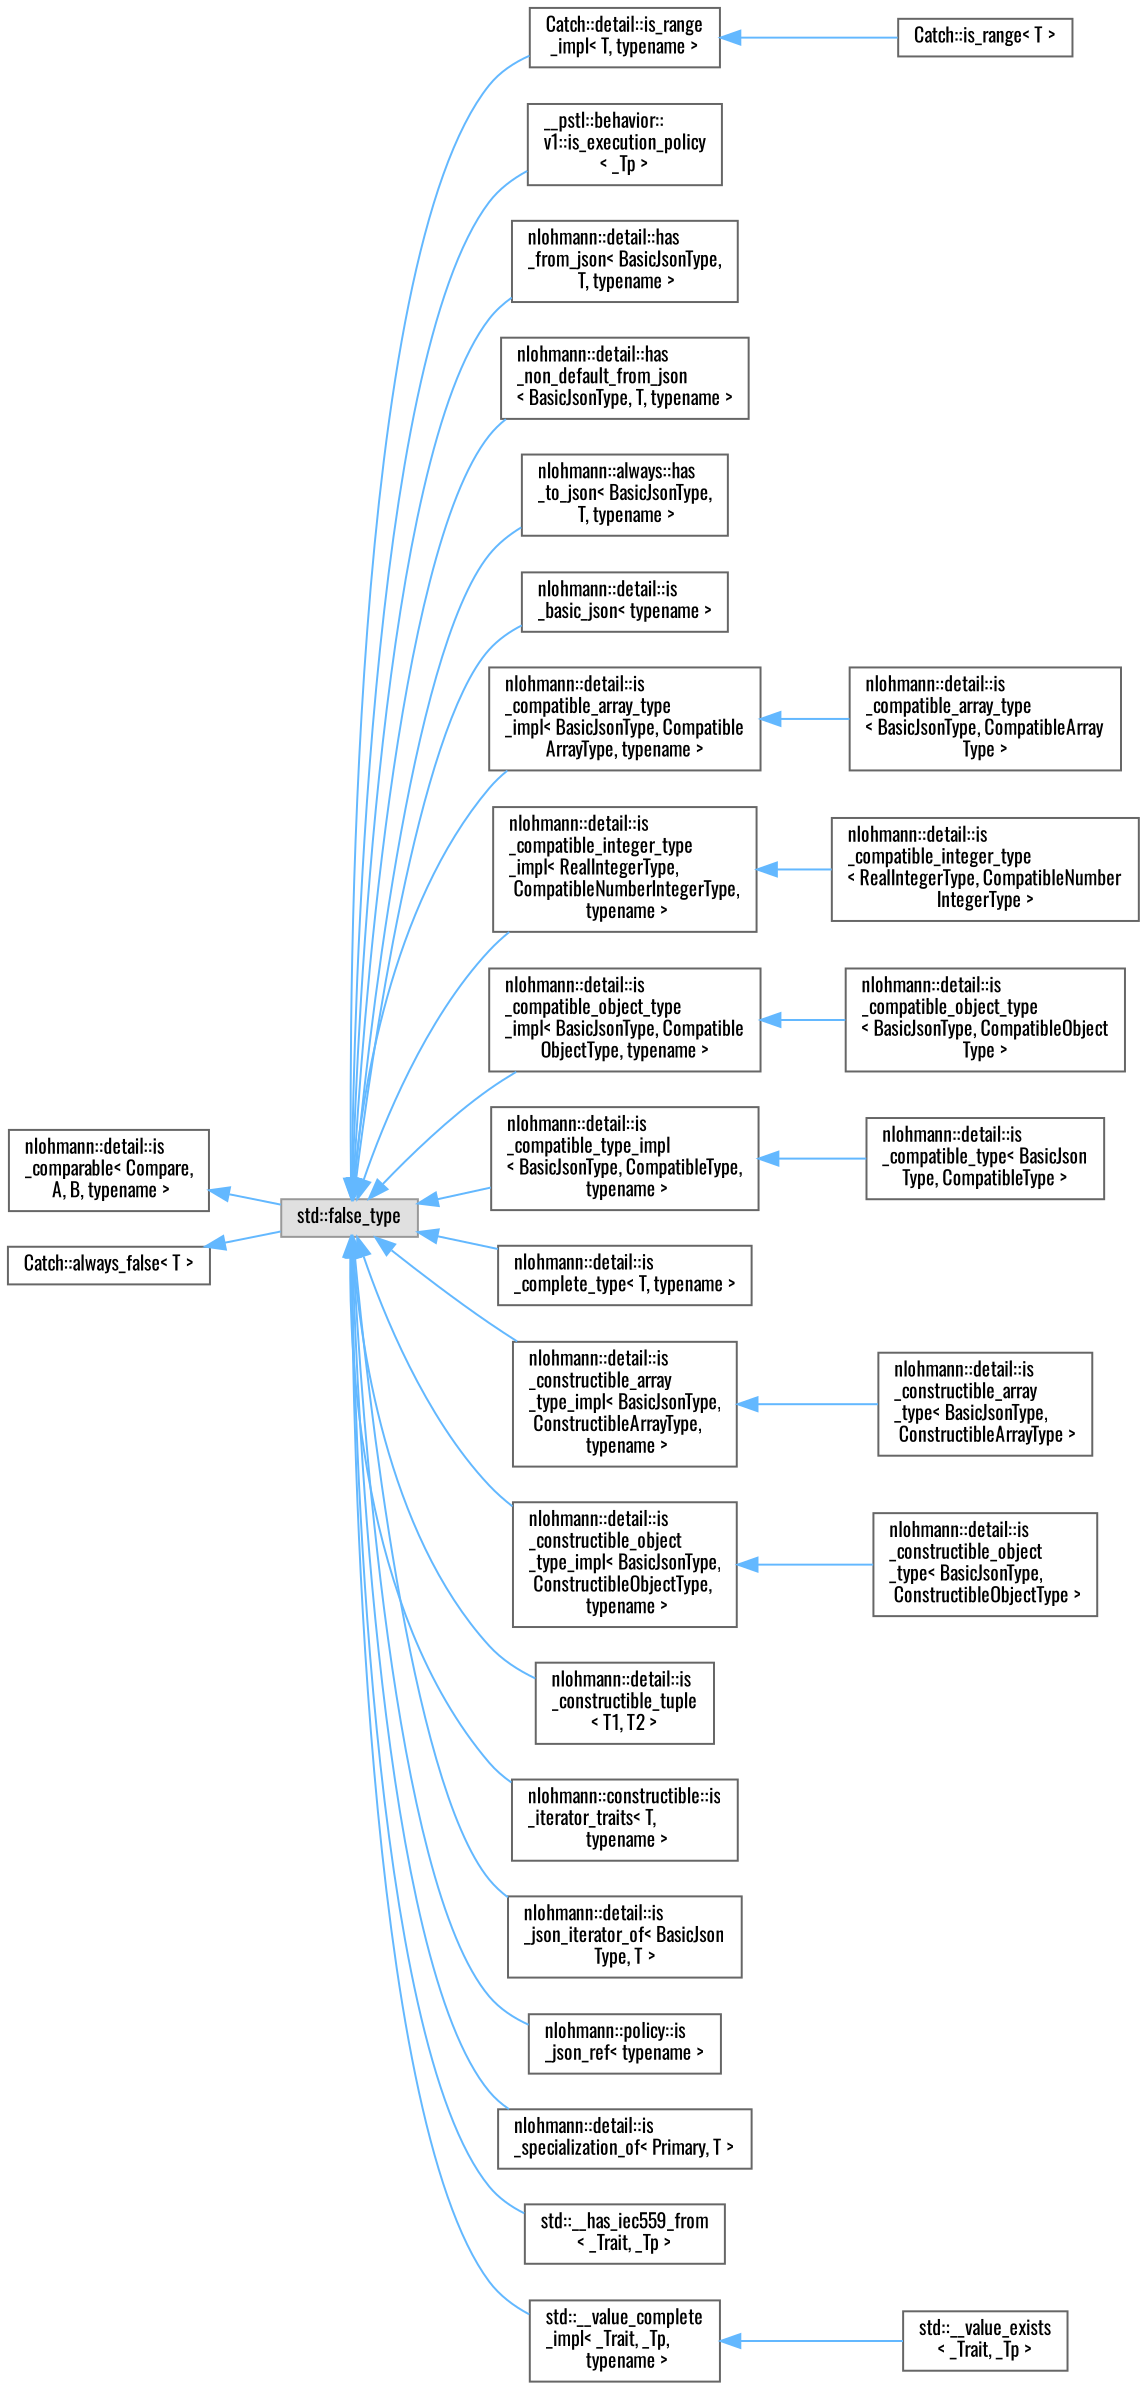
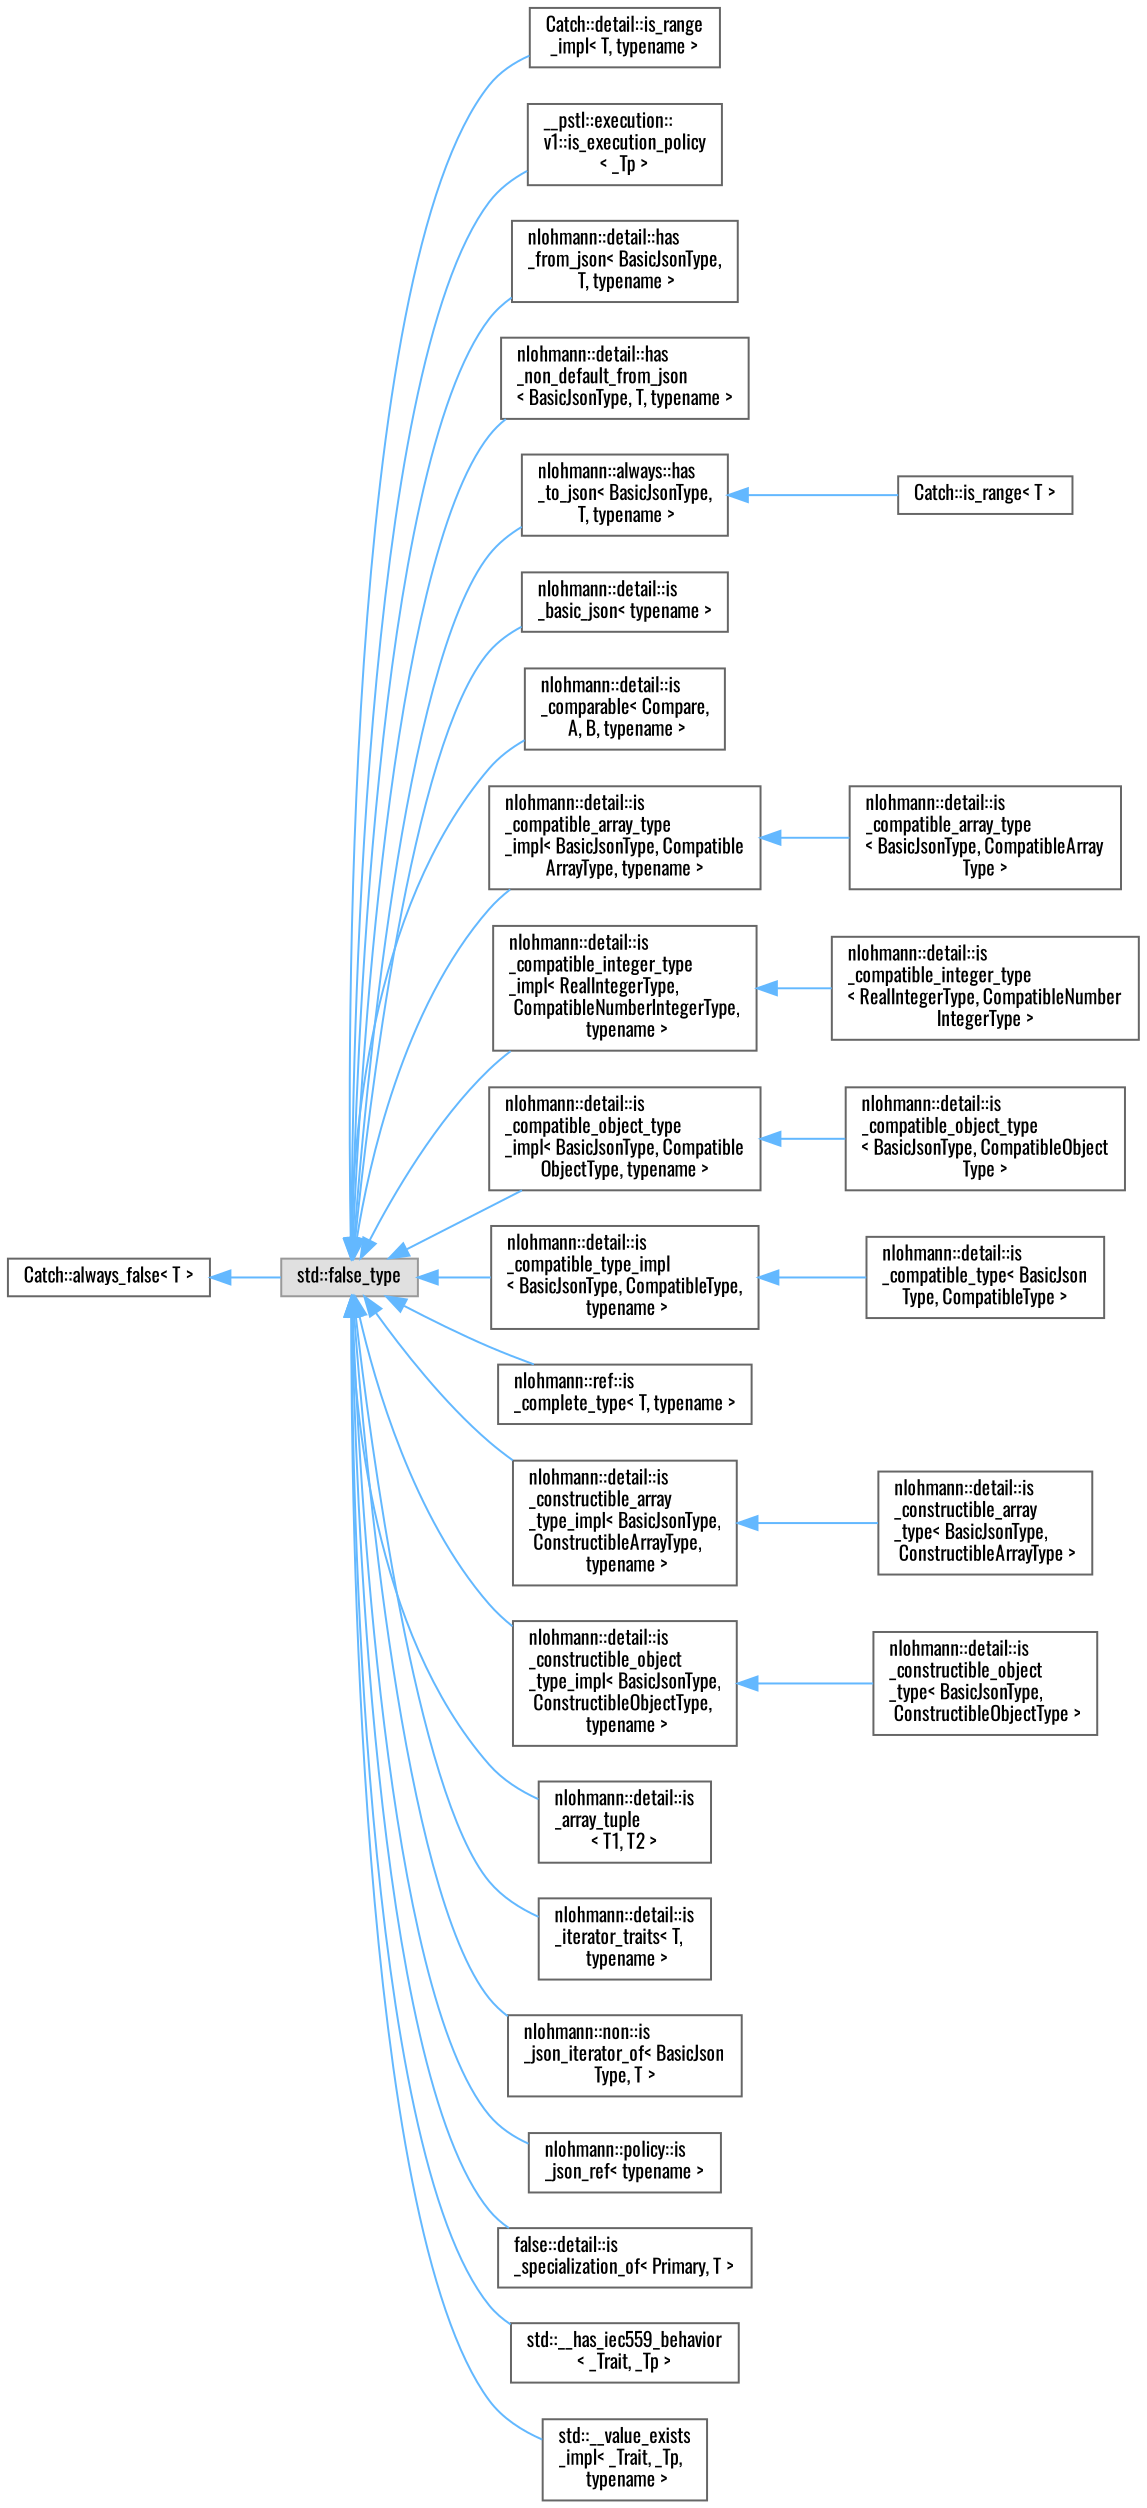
(819, 38) -> (823, 495)
(625, 145) -> (625, 145)
(255, 1199) -> (421, 880)
(625, 1275) -> (625, 1394)
(625, 1703) -> (625, 1822)
(625, 1820) -> (625, 1939)
(625, 1937) -> (625, 2056)
(625, 2139) -> (625, 2258)
(625, 2234) -> (625, 2353)
(625, 2341) -> (625, 2460)
(985, 2341) -> none
